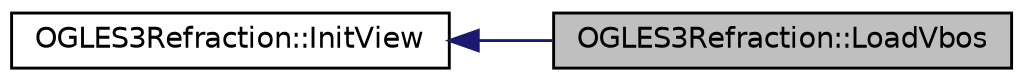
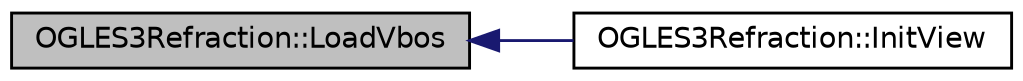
(516, 41) -> (536, 41)
